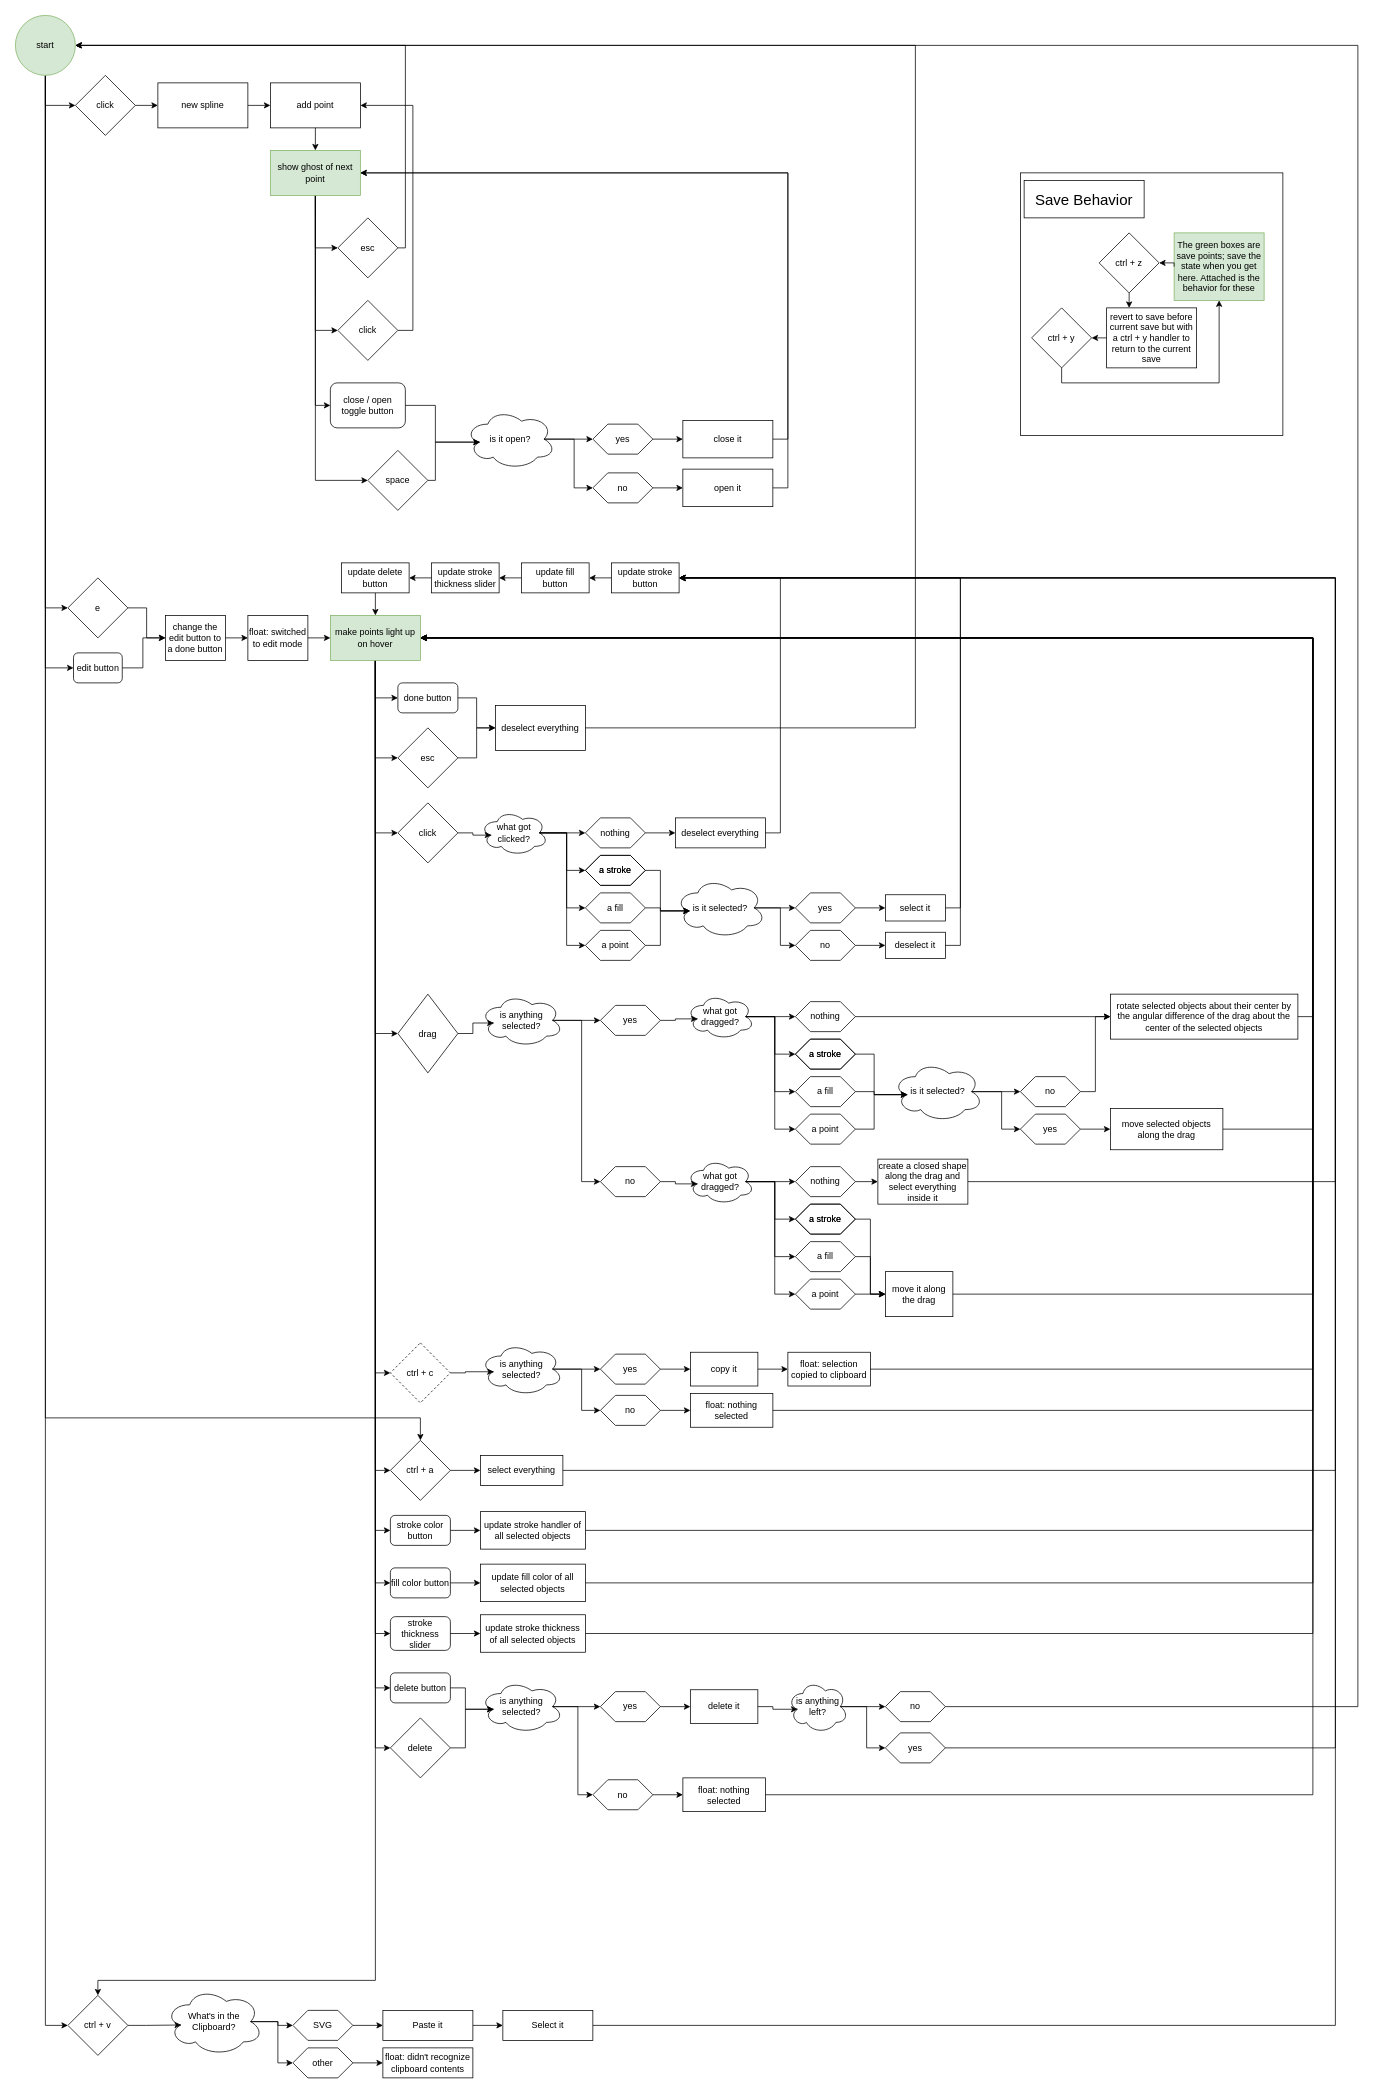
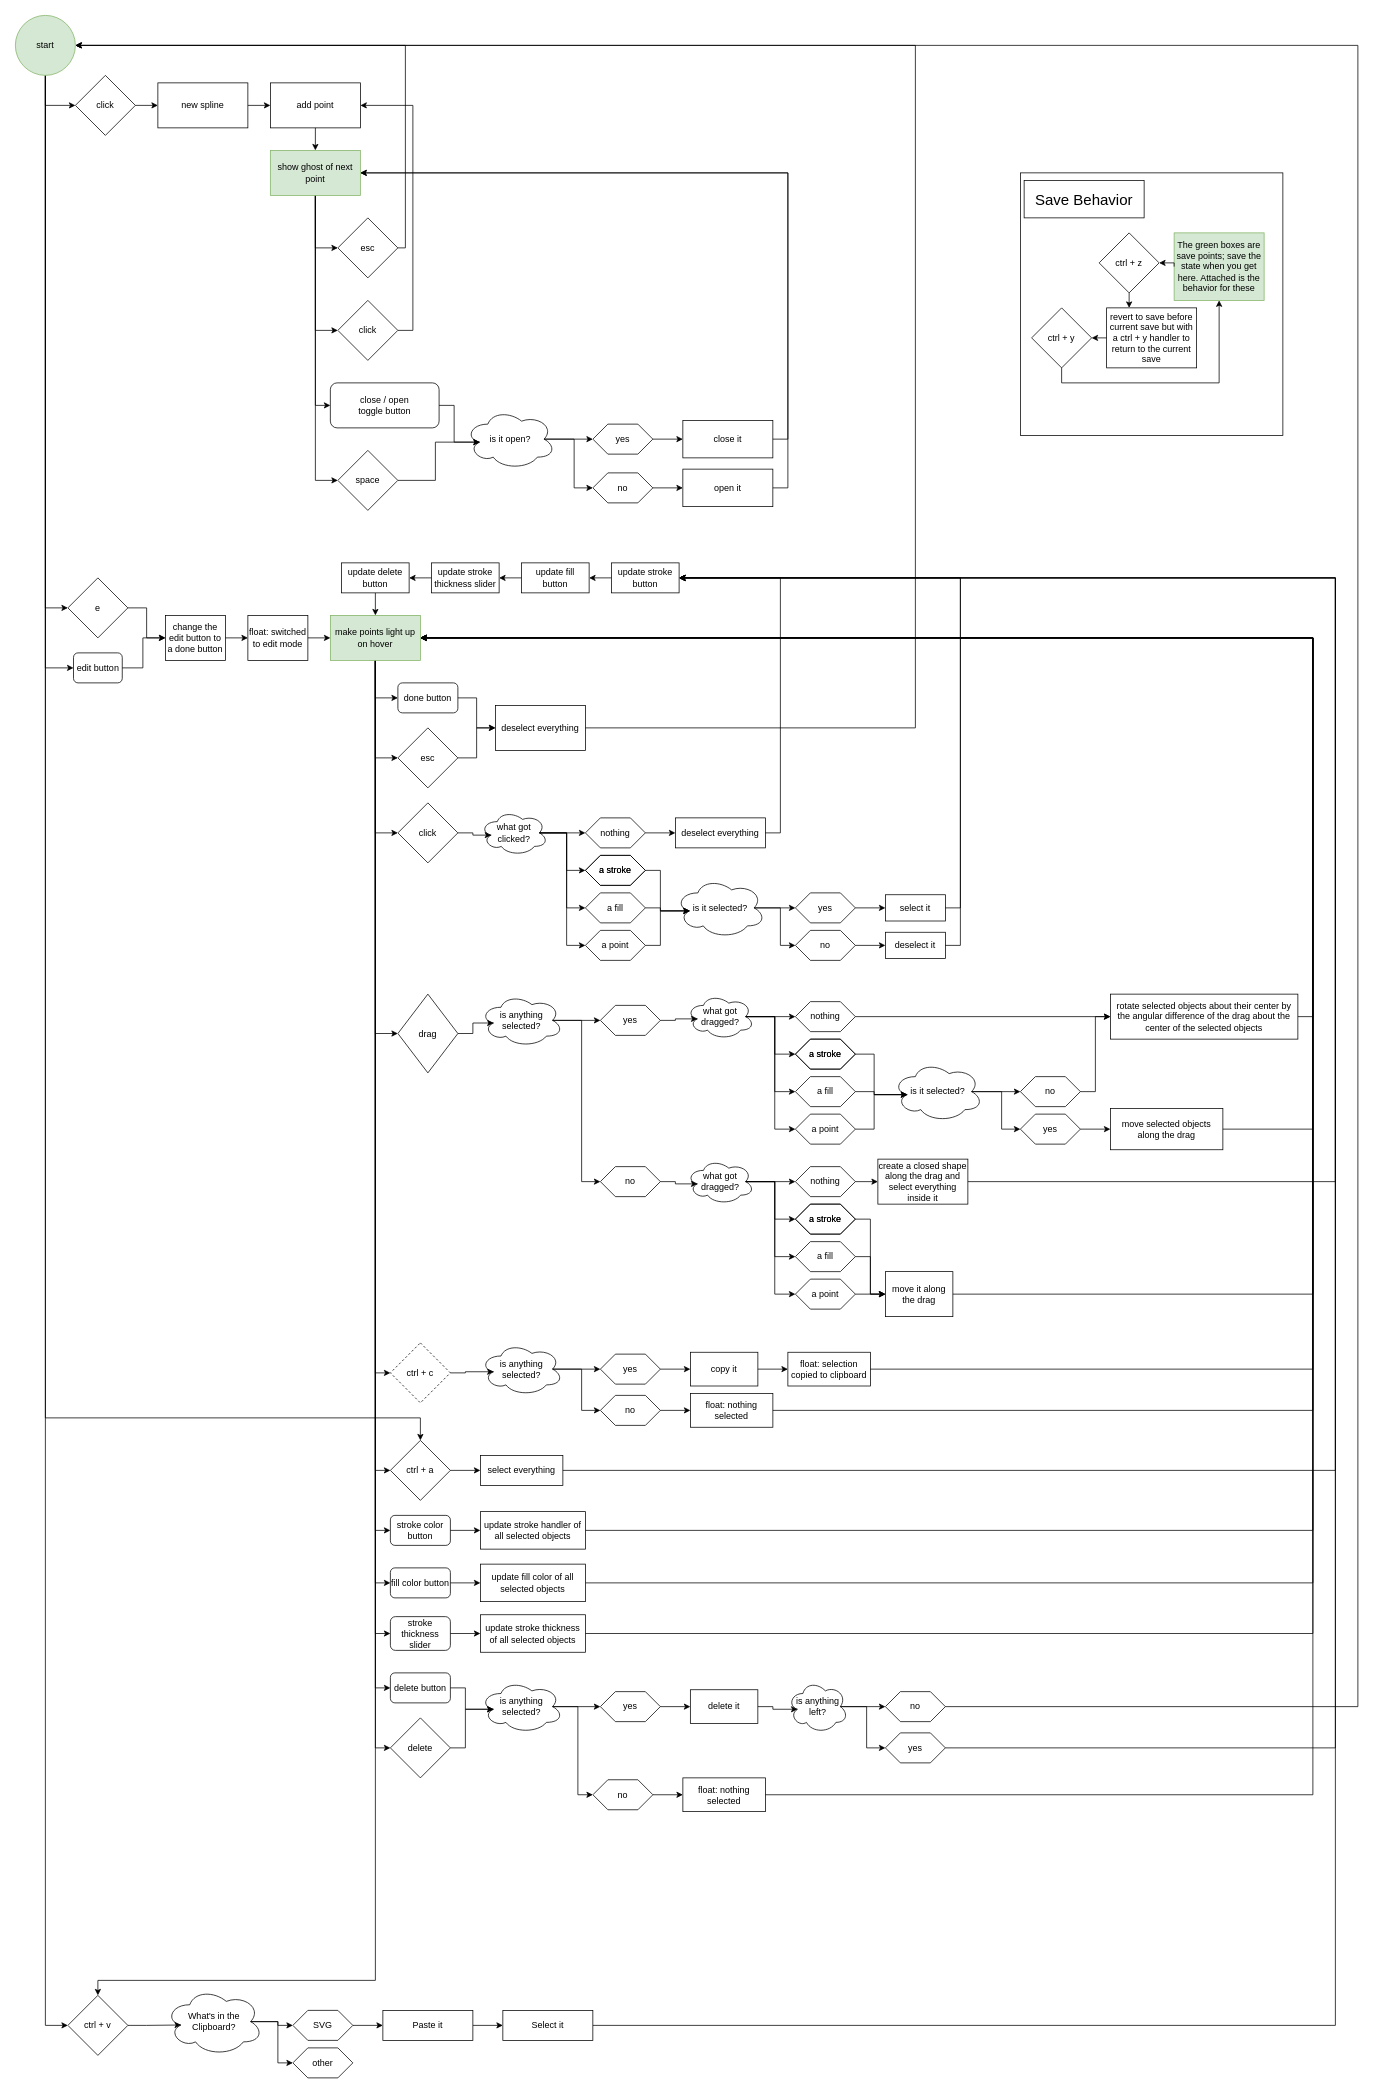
(368, 405) -> (385, 405)
(398, 480) -> (368, 480)
(376, 2063) -> none
(428, 2063) -> none
